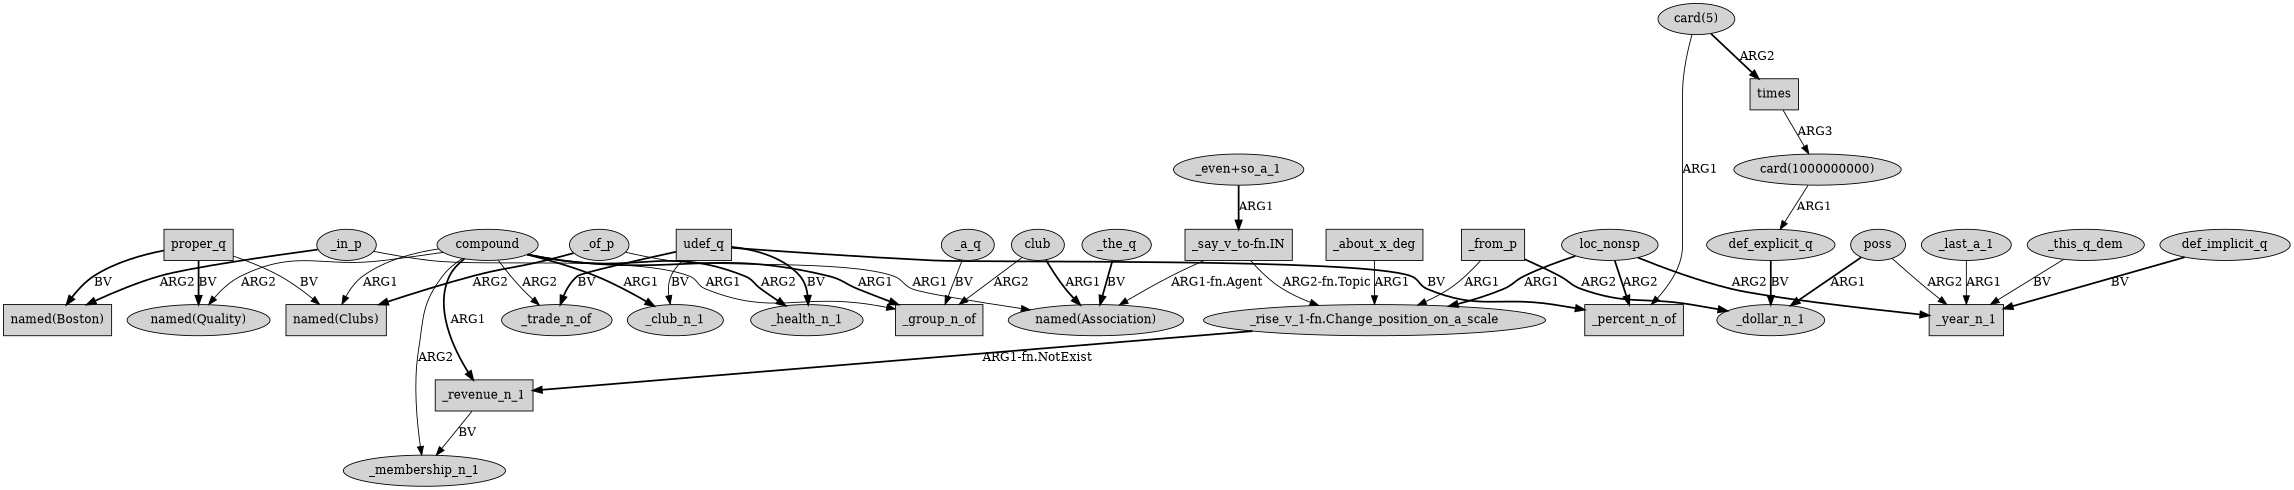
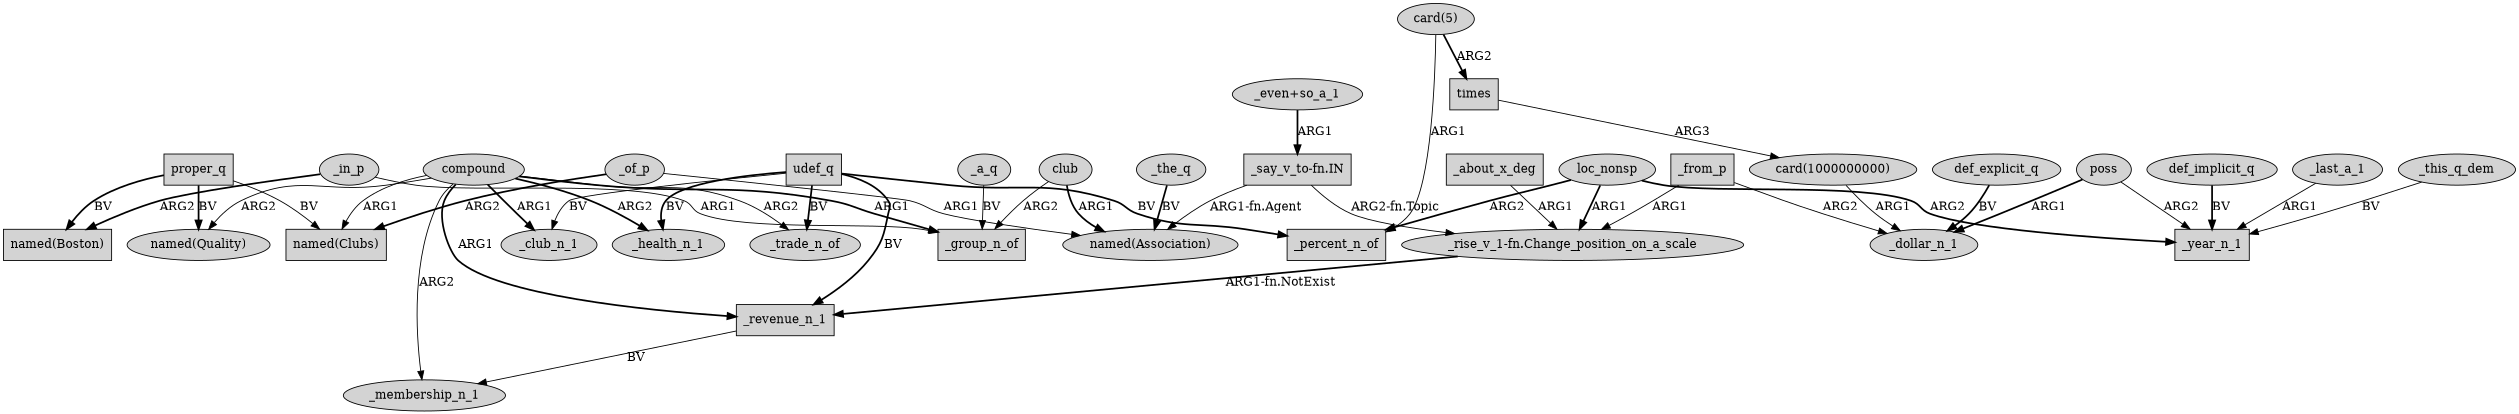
(1796, 204) -> (1868, 207)
none -> (883, 236)
(1618, 298) -> (1806, 208)
